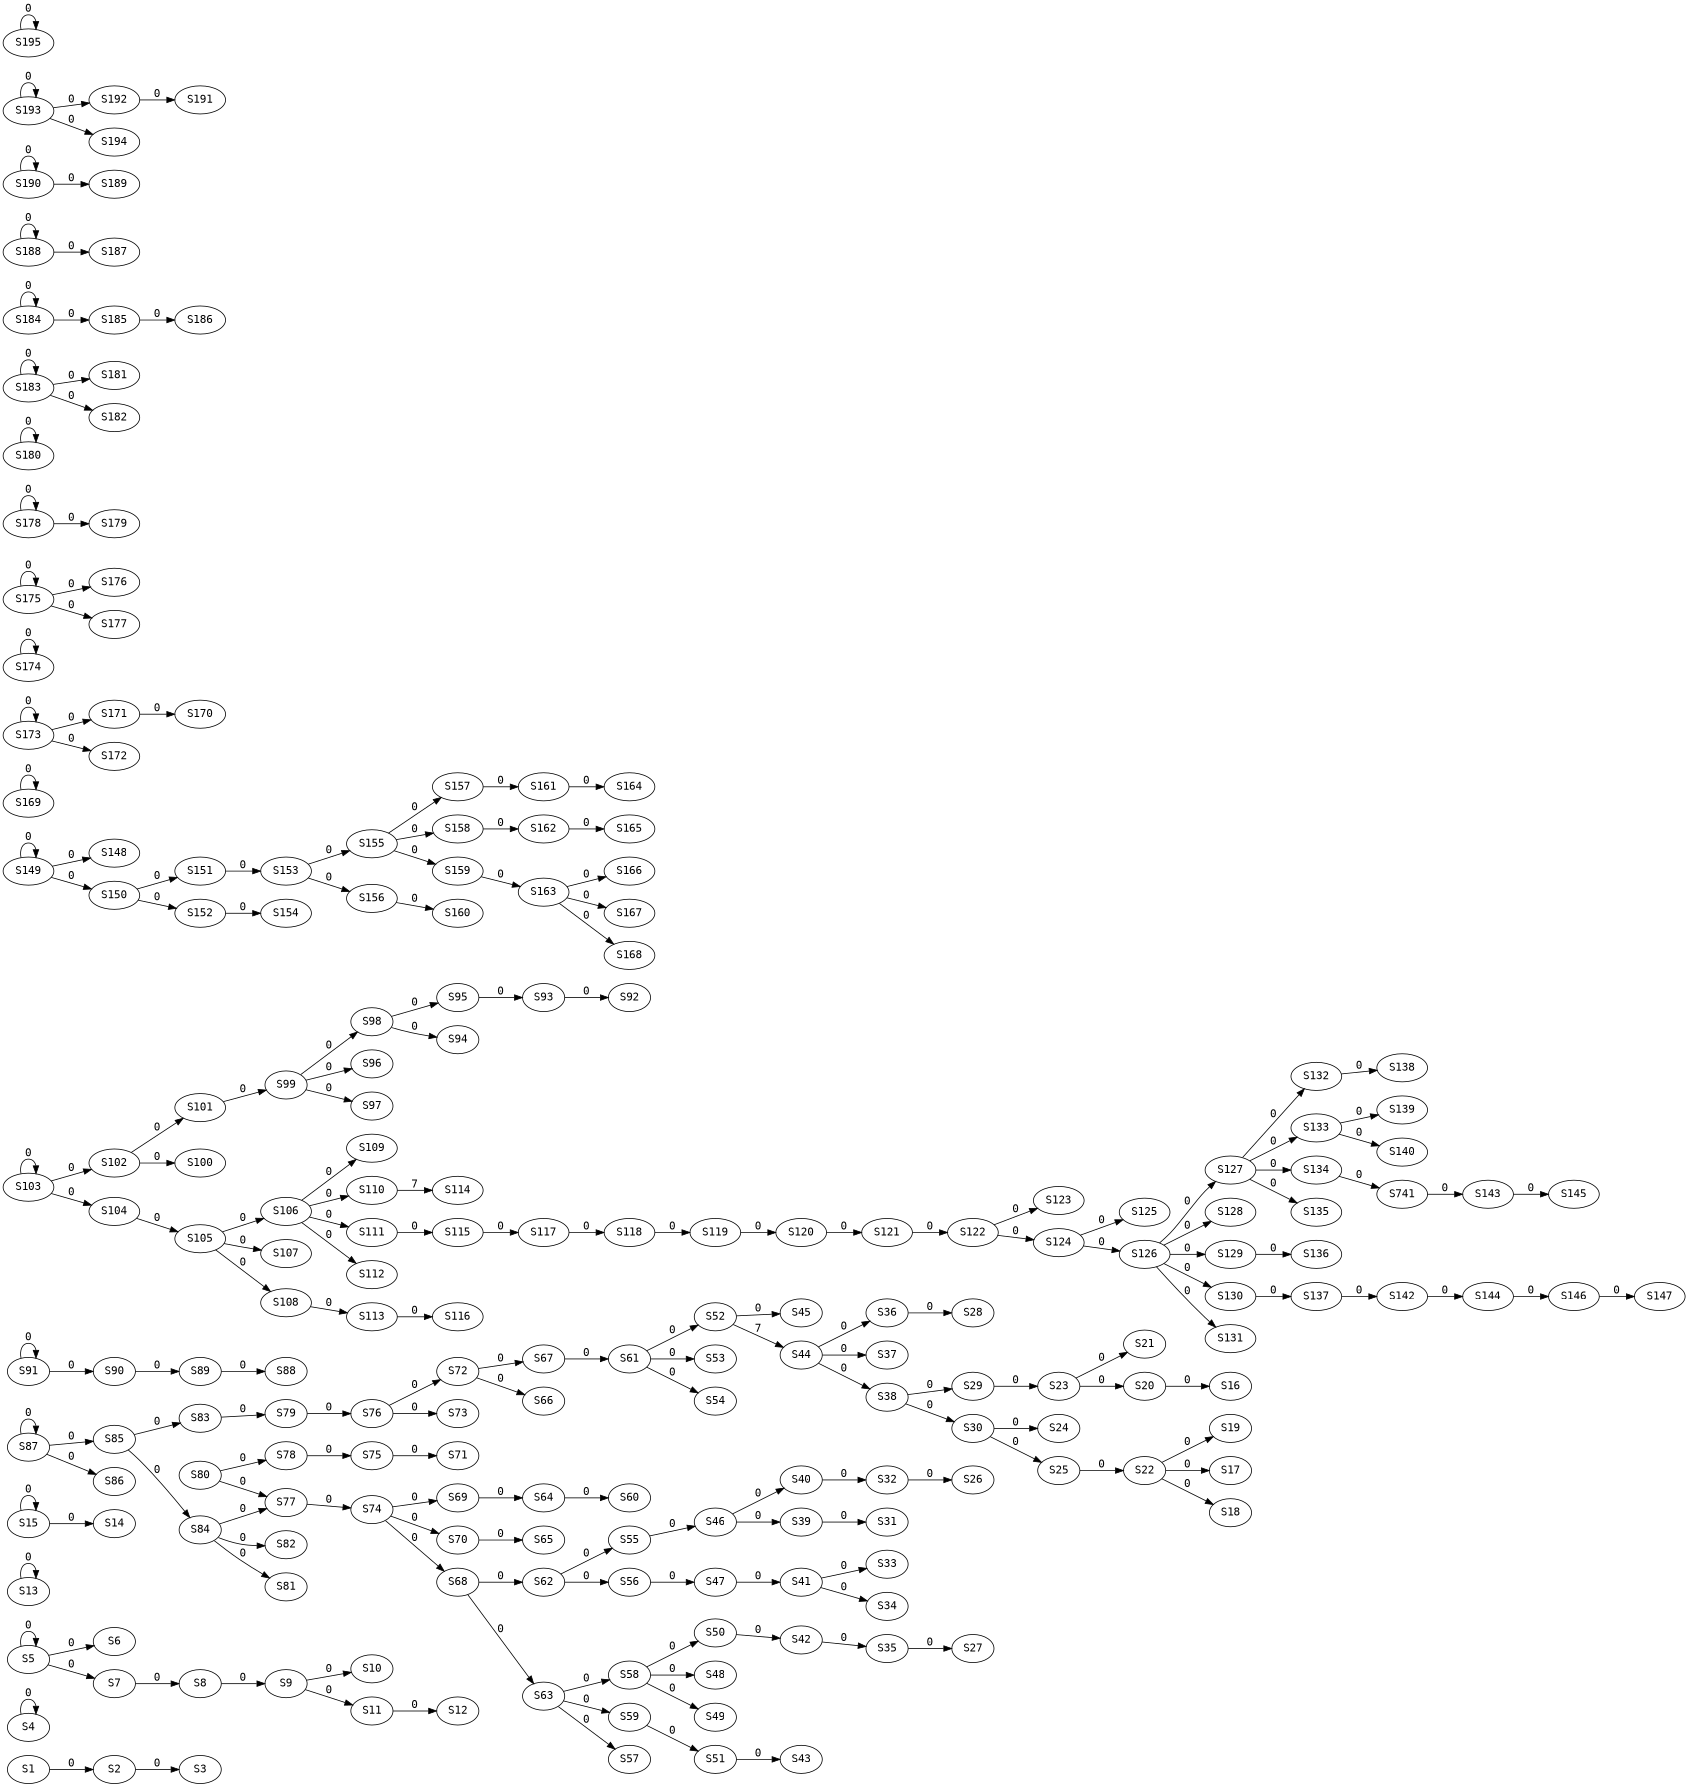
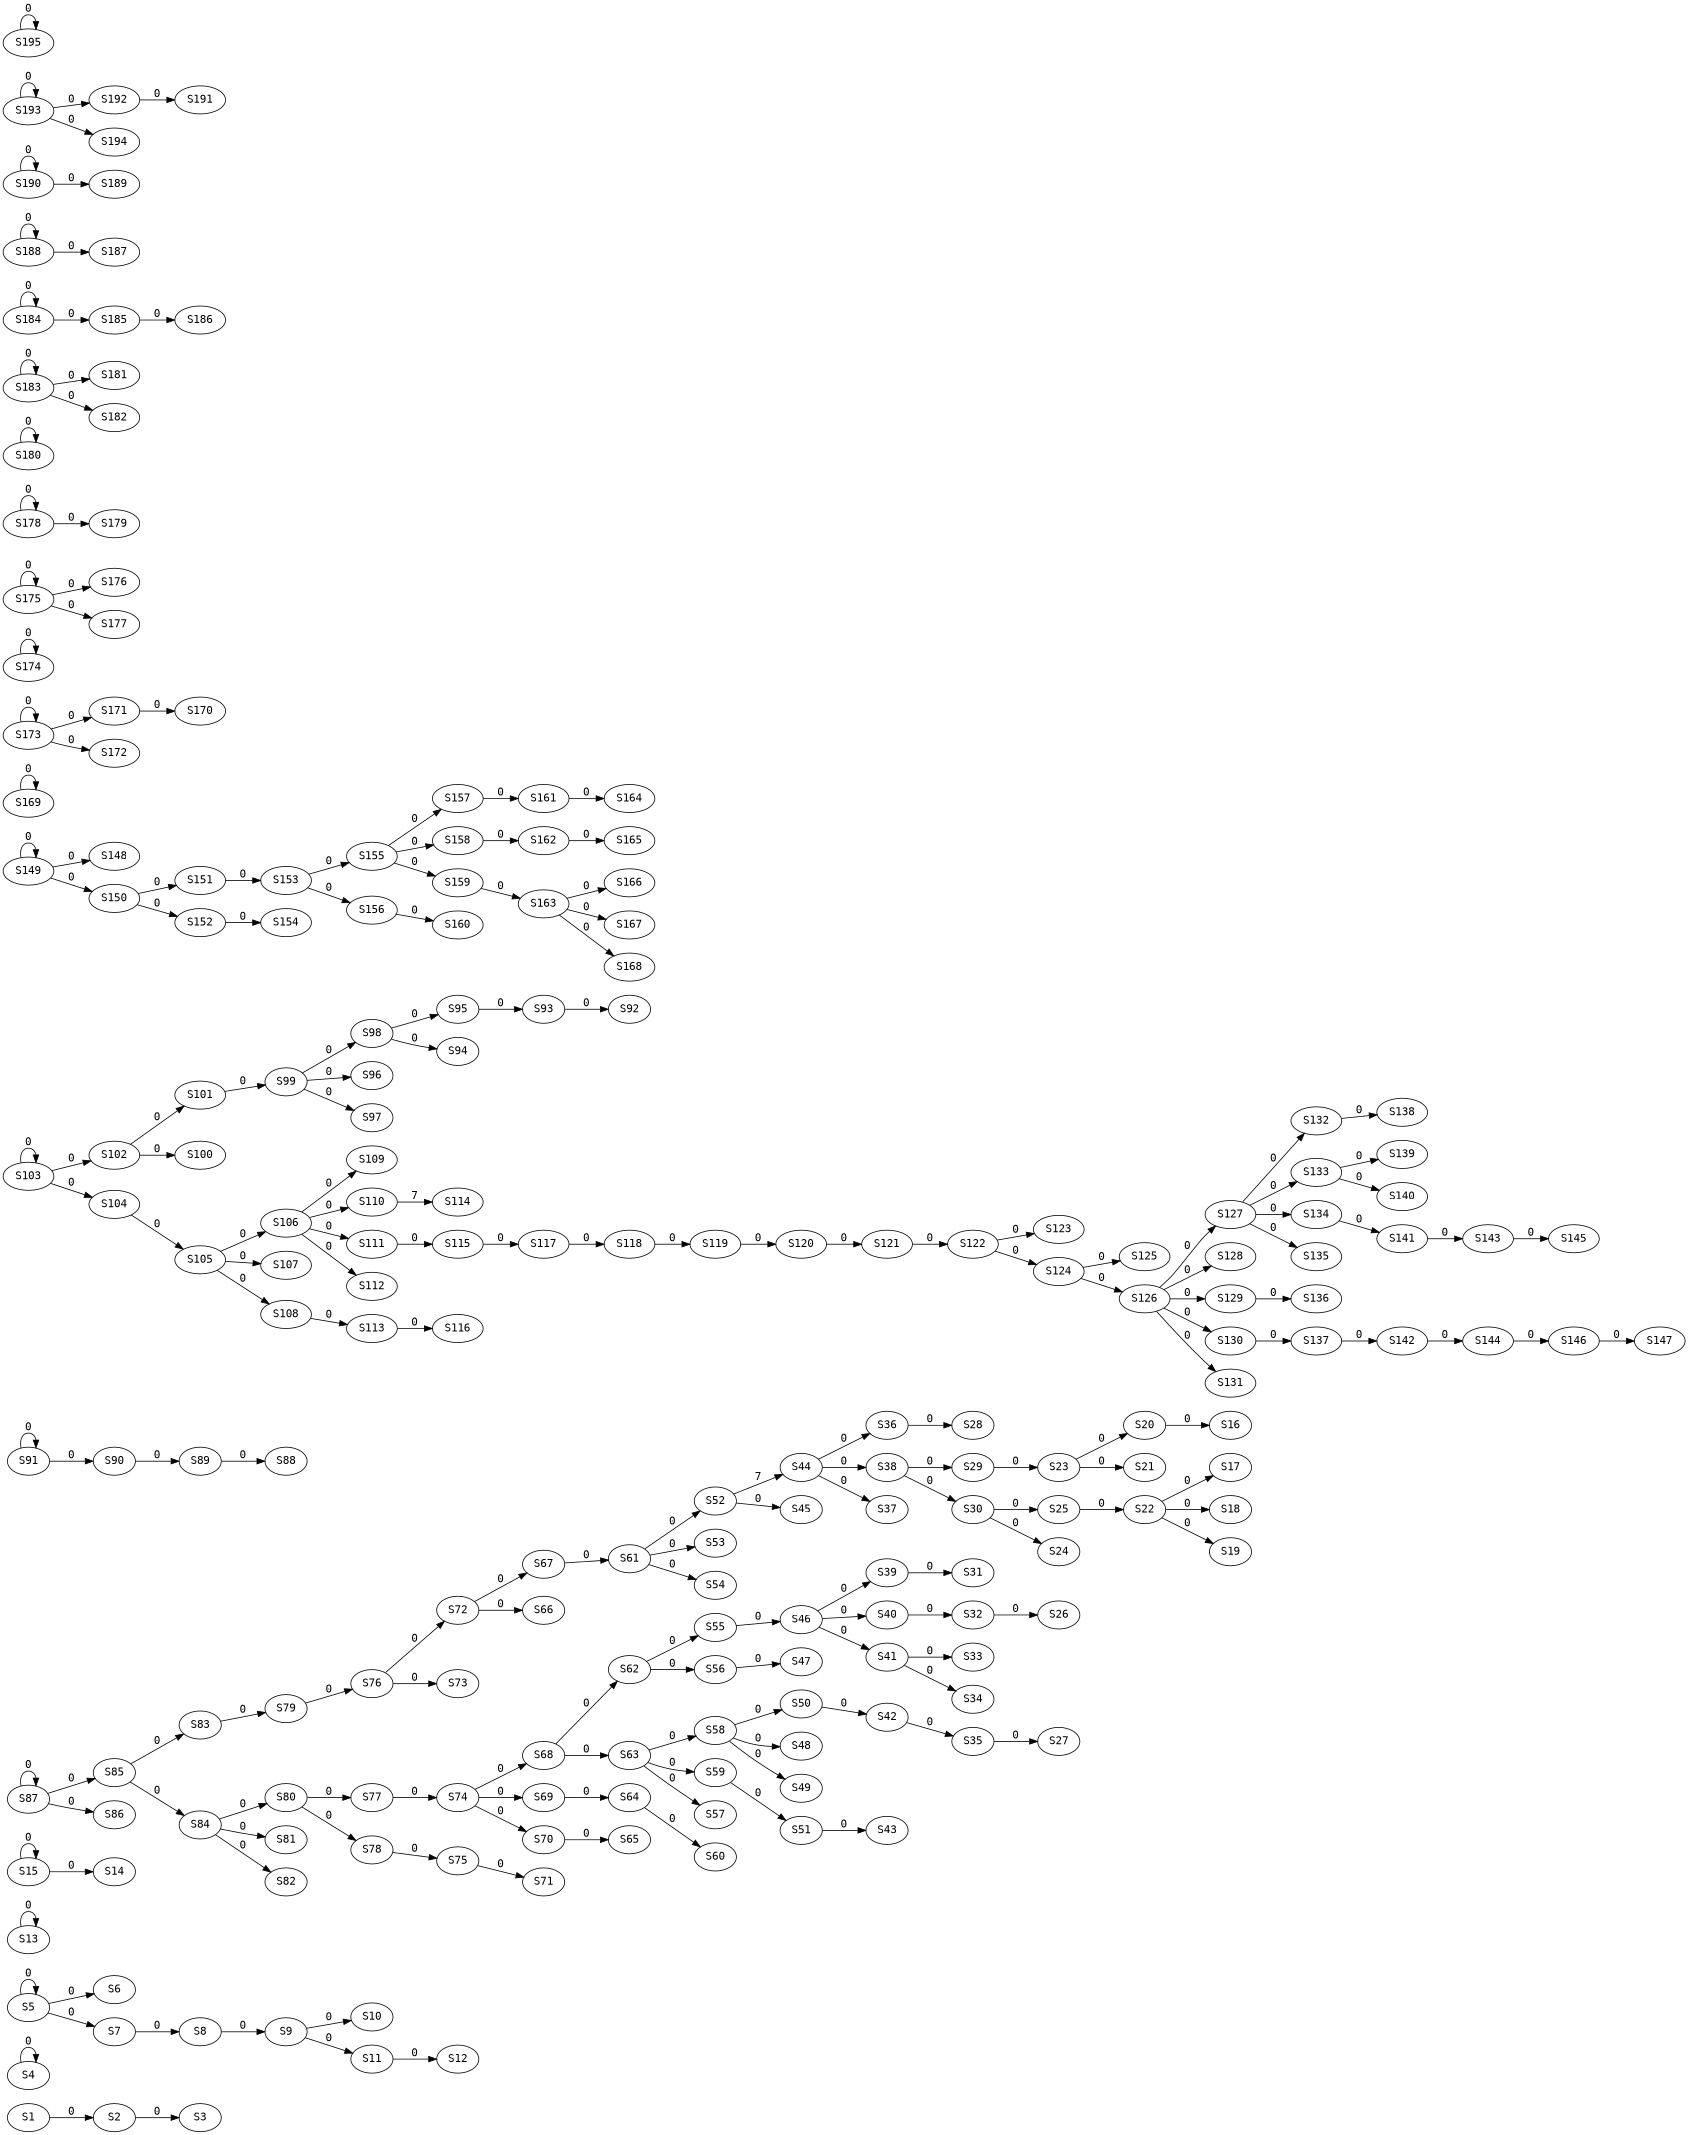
(1402, 1194) -> (1402, 1239)
(239, 1517) -> (239, 1813)
(754, 1582) -> (841, 1637)
